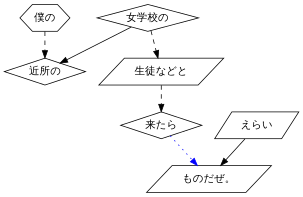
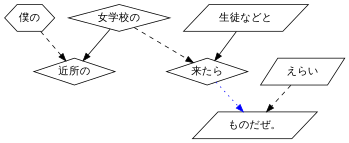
(154, 41) -> (160, 43)
(161, 95) -> (228, 43)
(235, 149) -> (281, 96)
